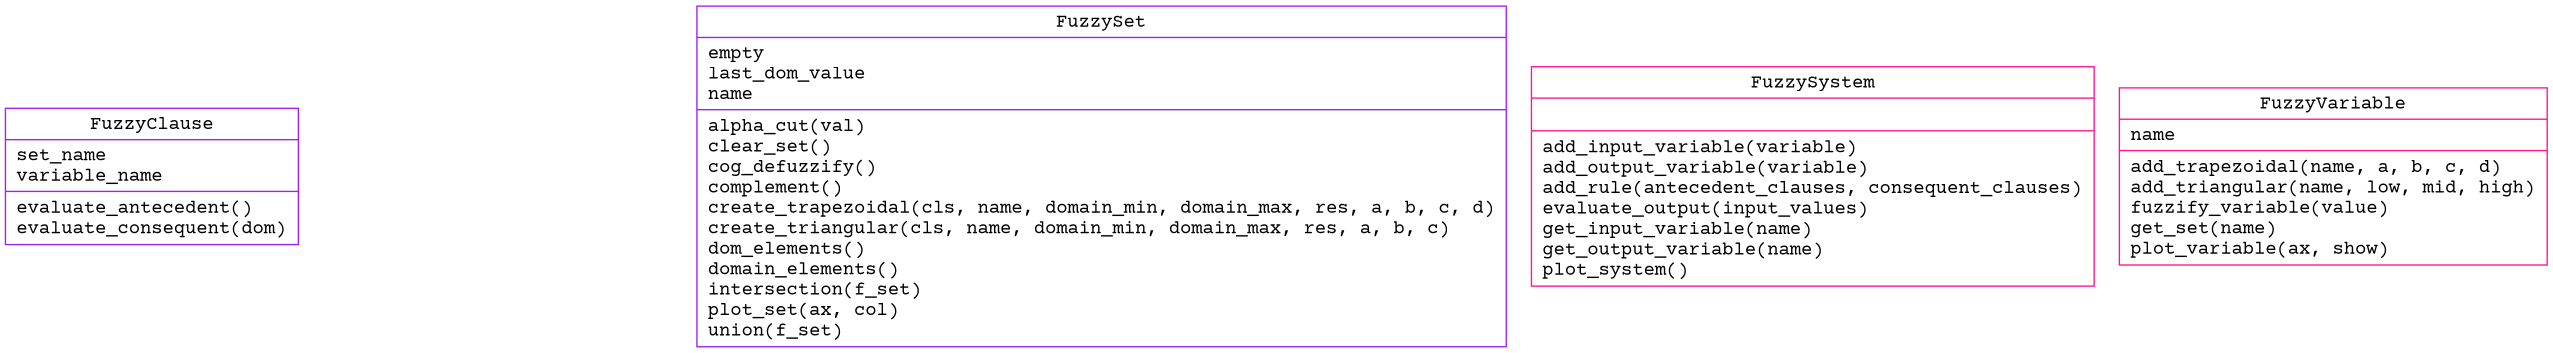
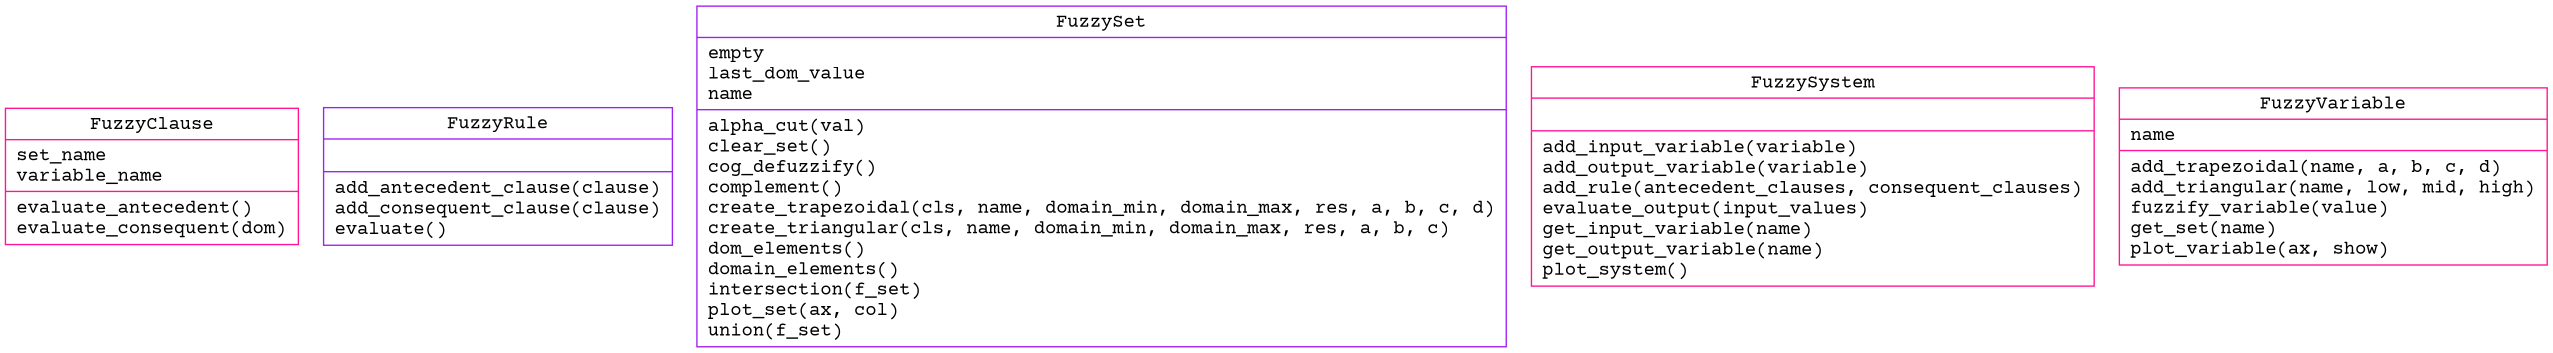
(152, 176) -> (152, 176)
none -> (498, 176)
